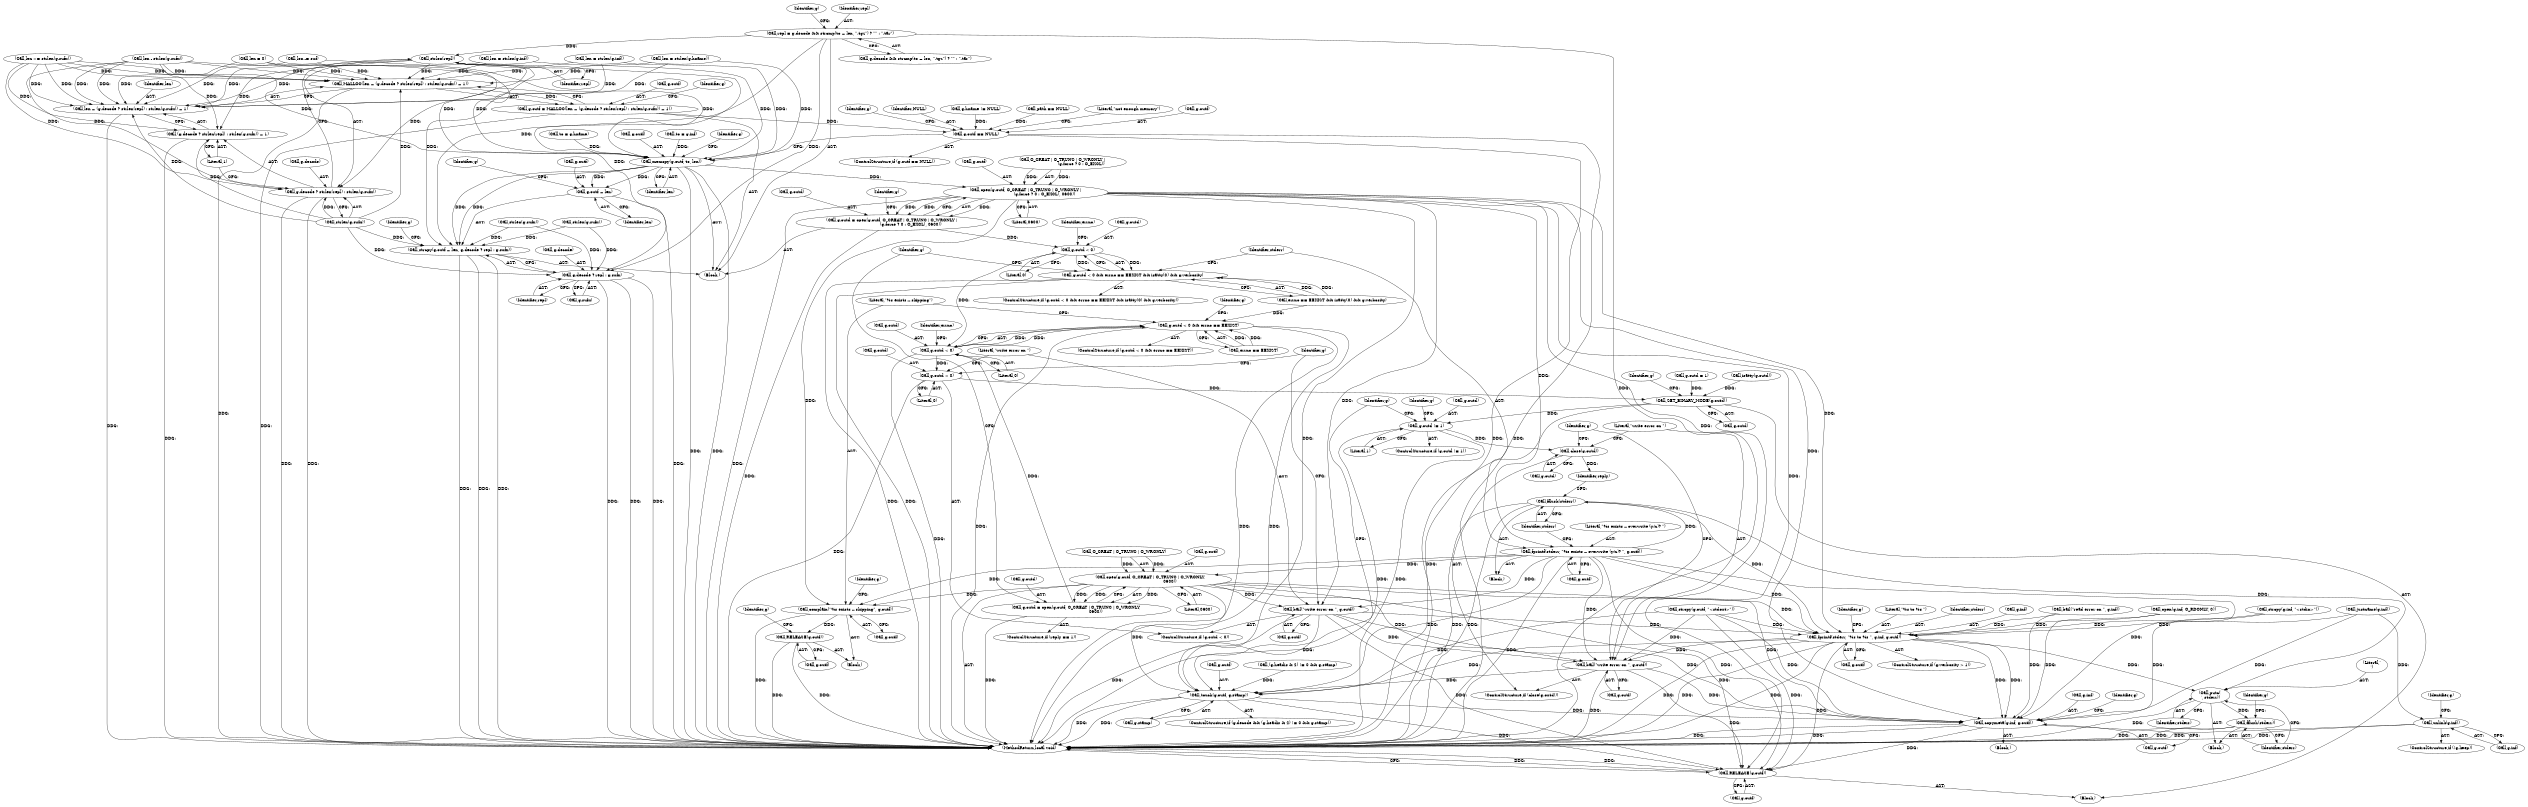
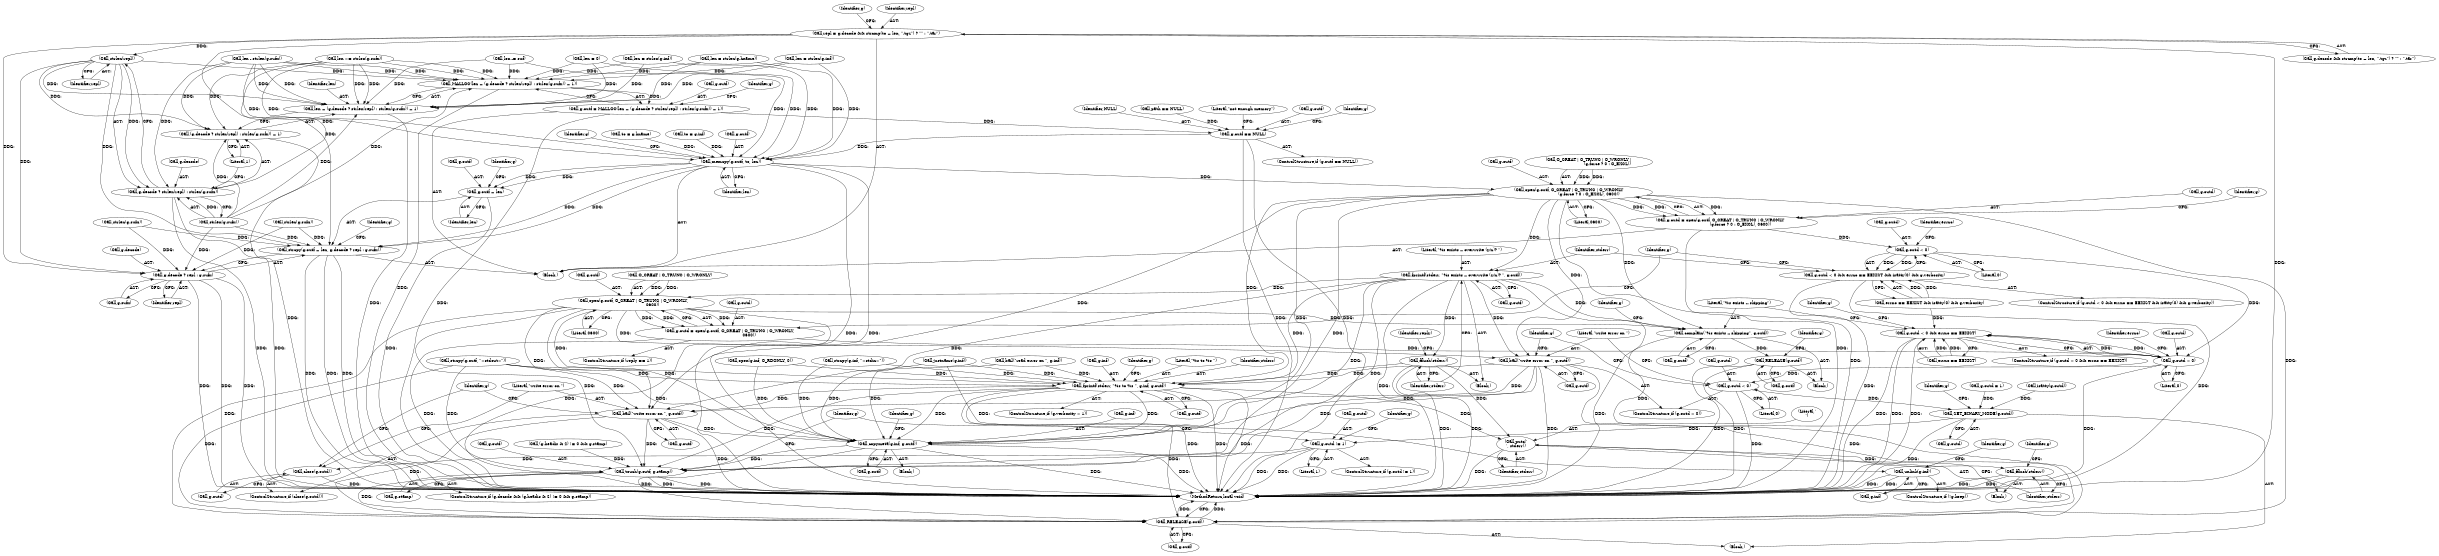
(976, 109) -> none
(799, 147) -> (864, 147)
(1585, 463) -> (748, 493)
(970, 665) -> (571, 399)
(1608, 714) -> (769, 454)
